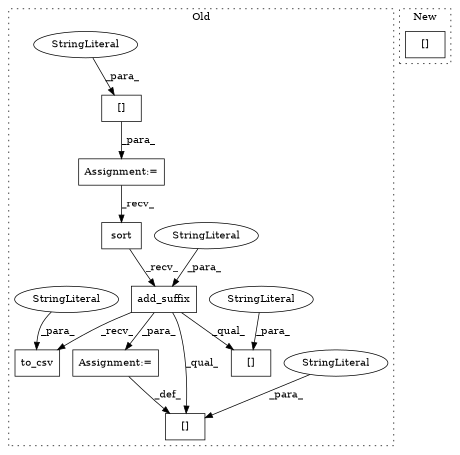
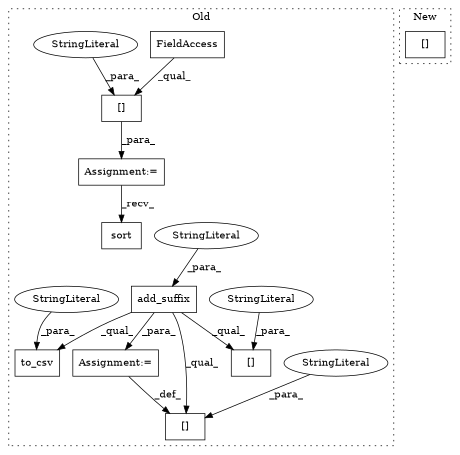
none -> (187, 45)
(140, 265) -> none
(117, 331) -> (117, 331)
